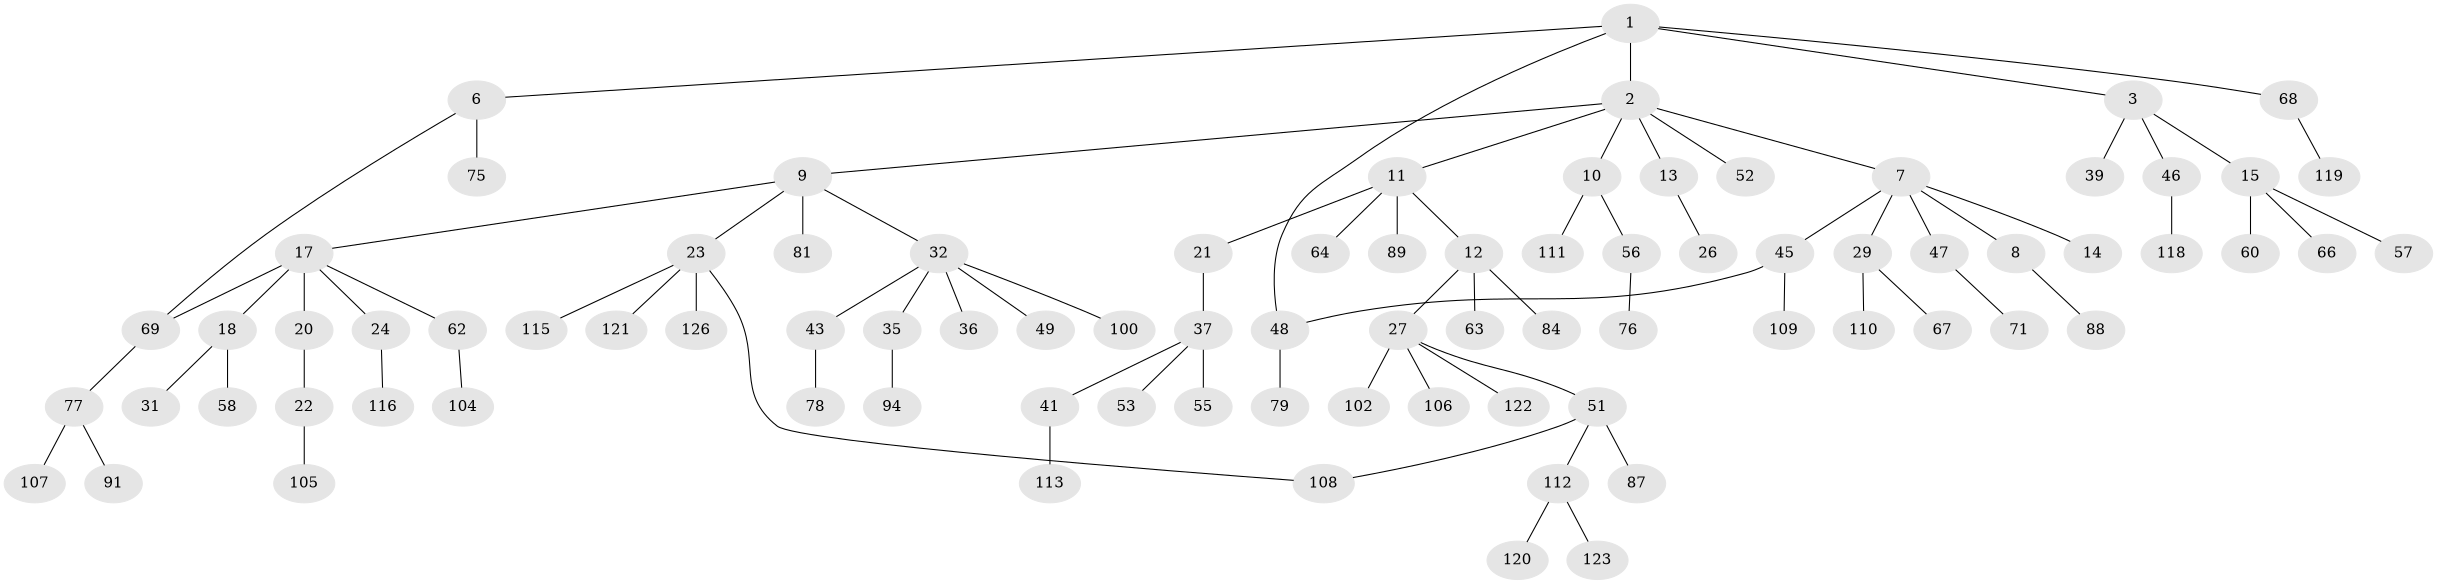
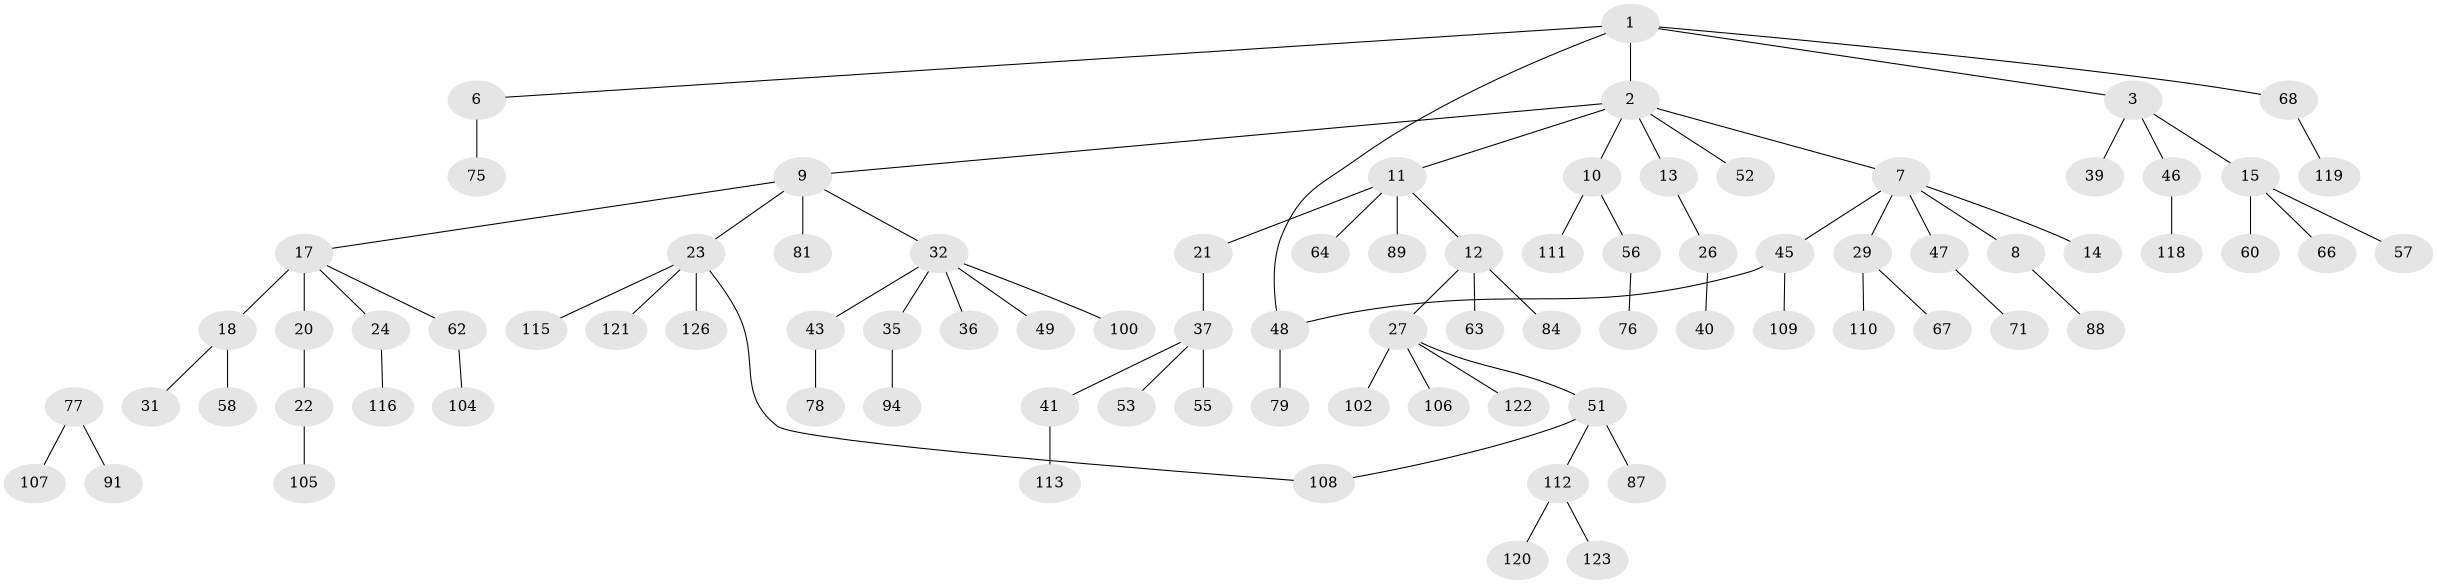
(151, 330) -> none
none -> (1705, 330)
